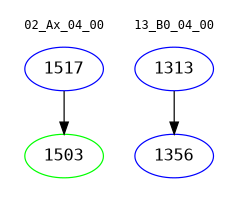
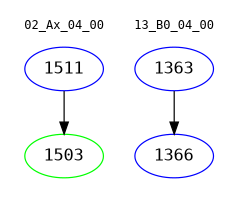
(64, 69) -> (64, 69)
(174, 69) -> (174, 69)
(174, 156) -> (174, 156)
